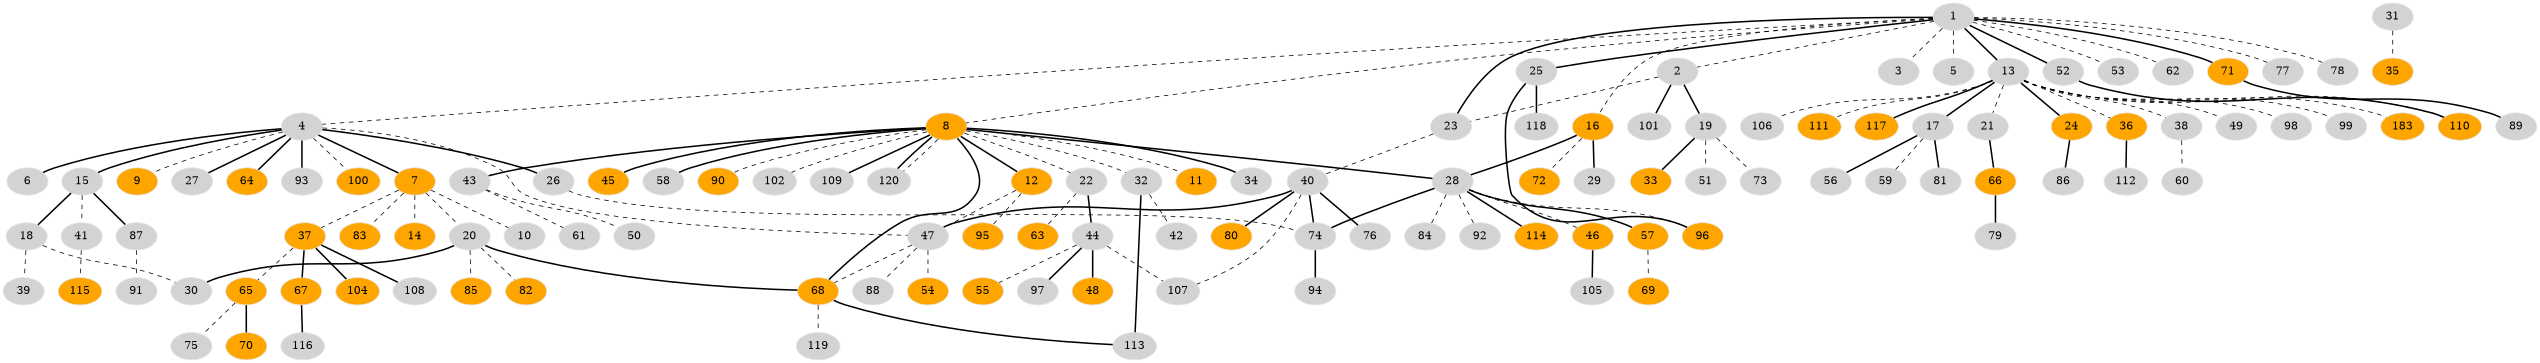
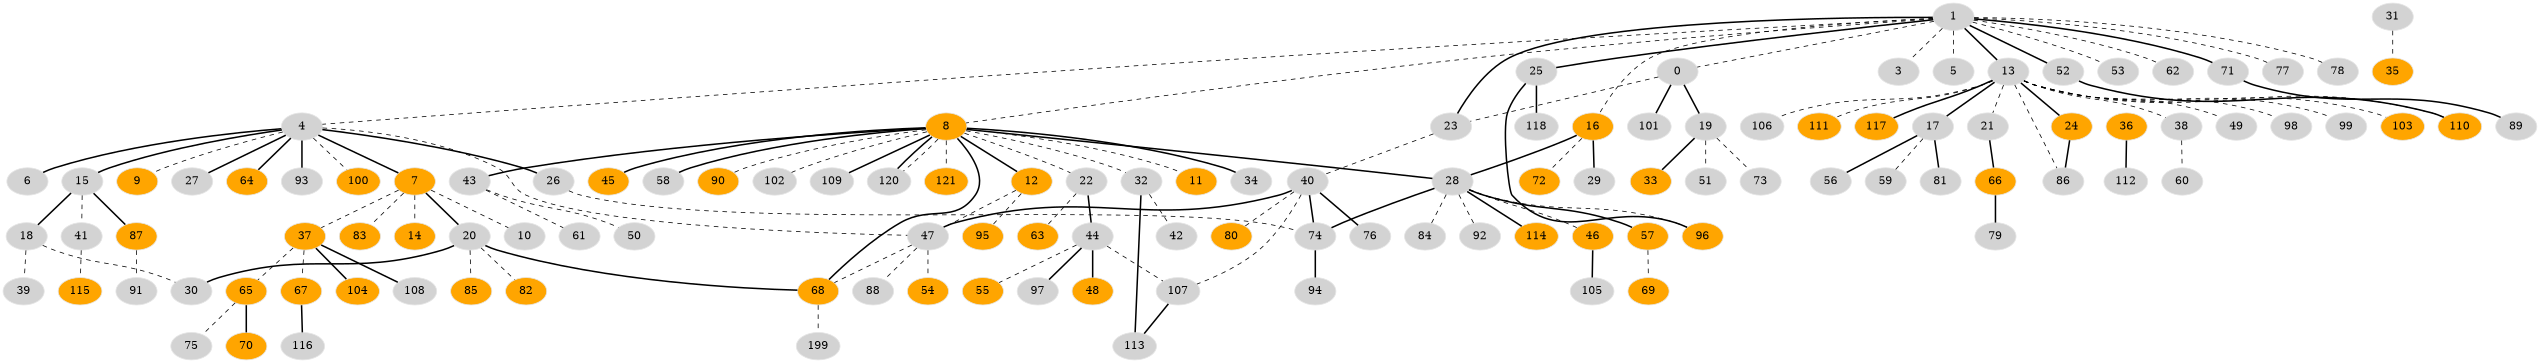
(1678, 72) -> (1678, 72)
(2228, 72) -> (2228, 72)
(2068, 99) -> (2036, 126)
(2403, 127) -> (2403, 127)
none -> (946, 181)
(442, 209) -> (442, 209)
(1270, 209) -> (1270, 209)
(136, 236) -> (136, 236)
(303, 259) -> (303, 259)
(972, 331) -> (1156, 319)
(818, 346) -> (818, 346)
